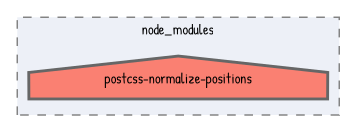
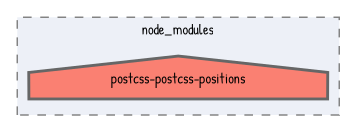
(178, 80) -> (178, 80)
